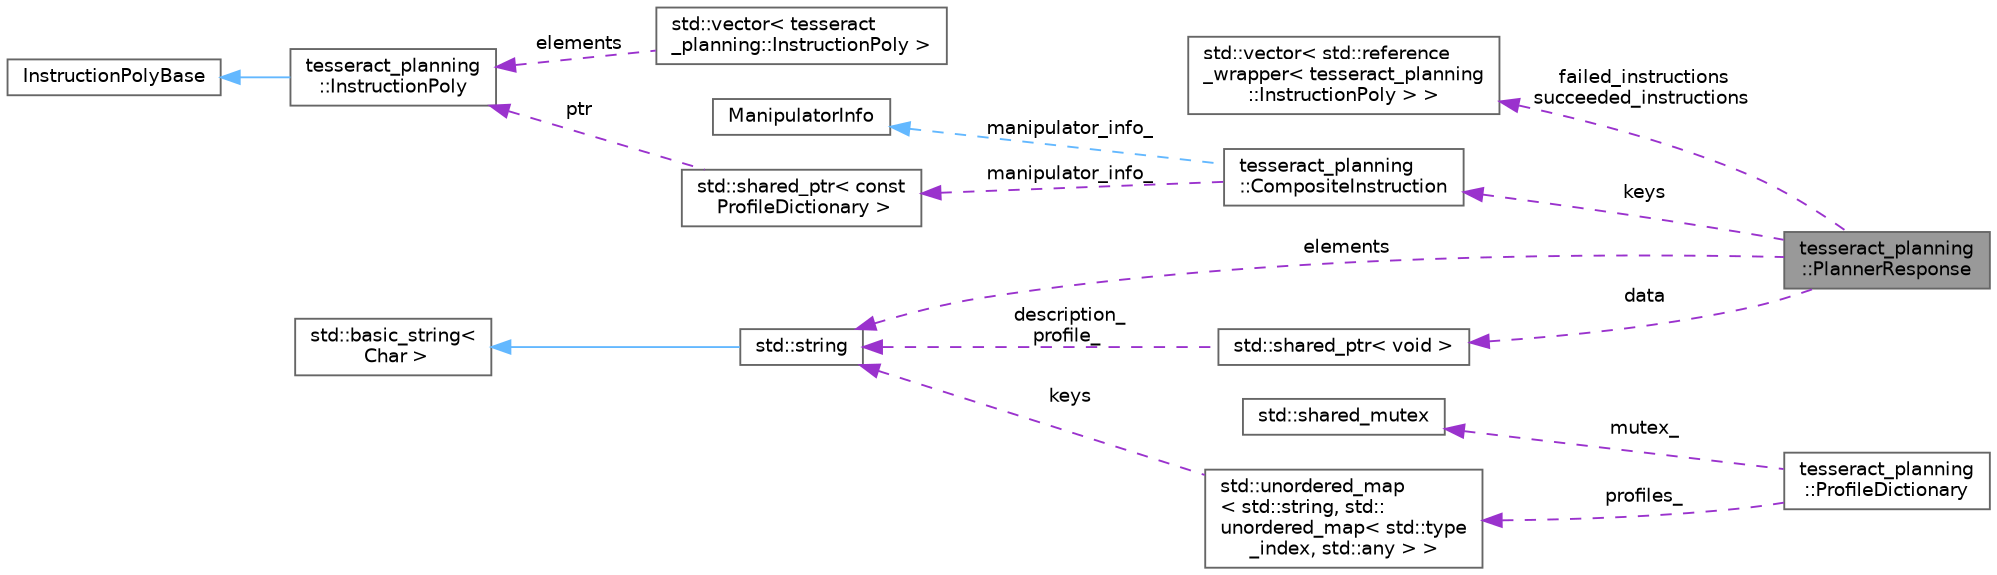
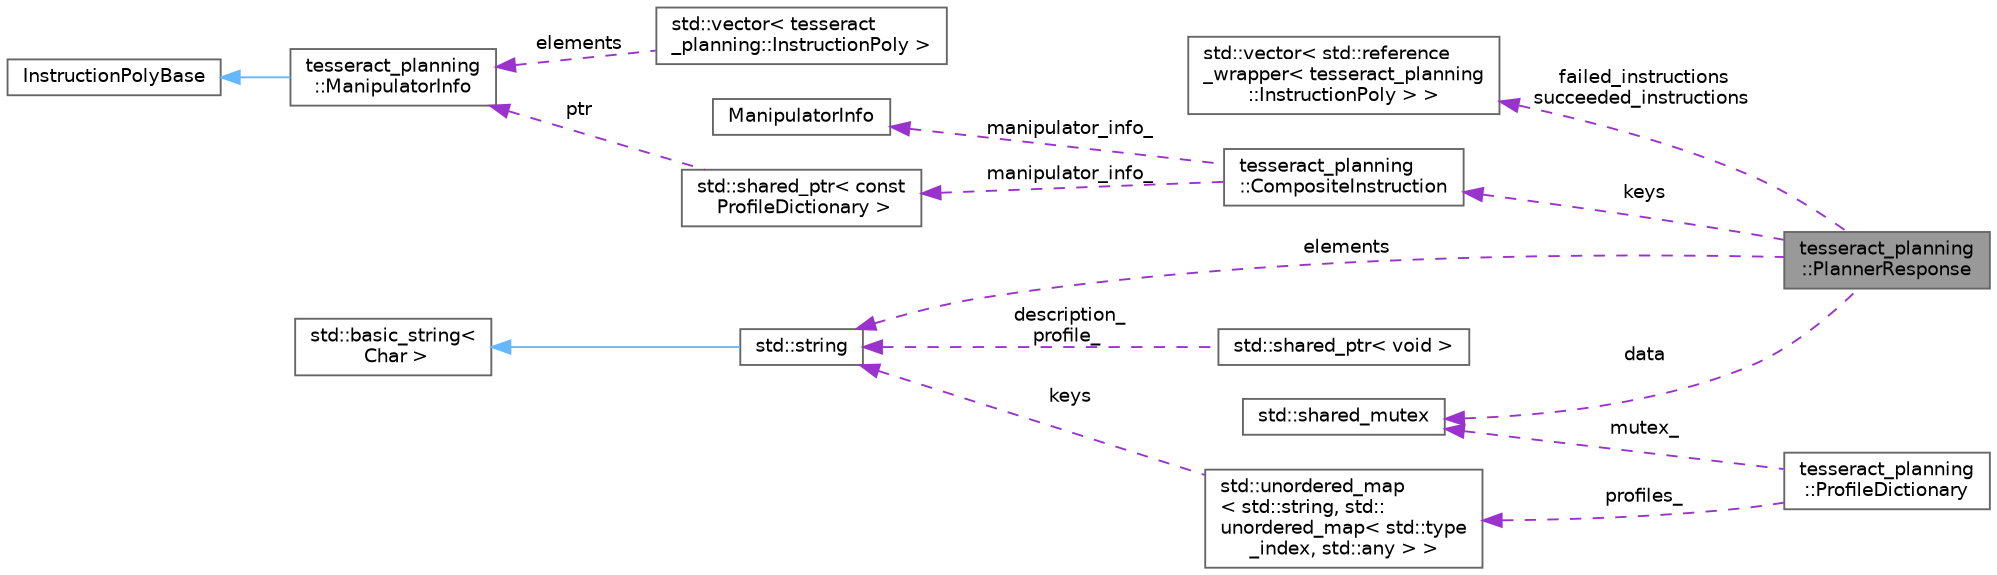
(393, 77) -> (393, 77)
(1067, 146) -> (1067, 146)
(1653, 325) -> (1675, 391)
